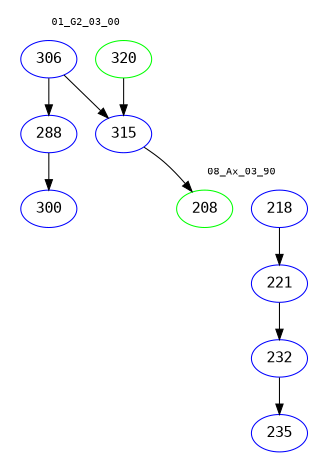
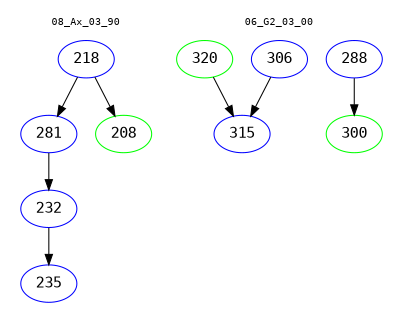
(86, 22) -> (279, 22)
(49, 92) -> none
(175, 172) -> (103, 92)
(49, 209) -> (354, 134)
(279, 284) -> (49, 134)
